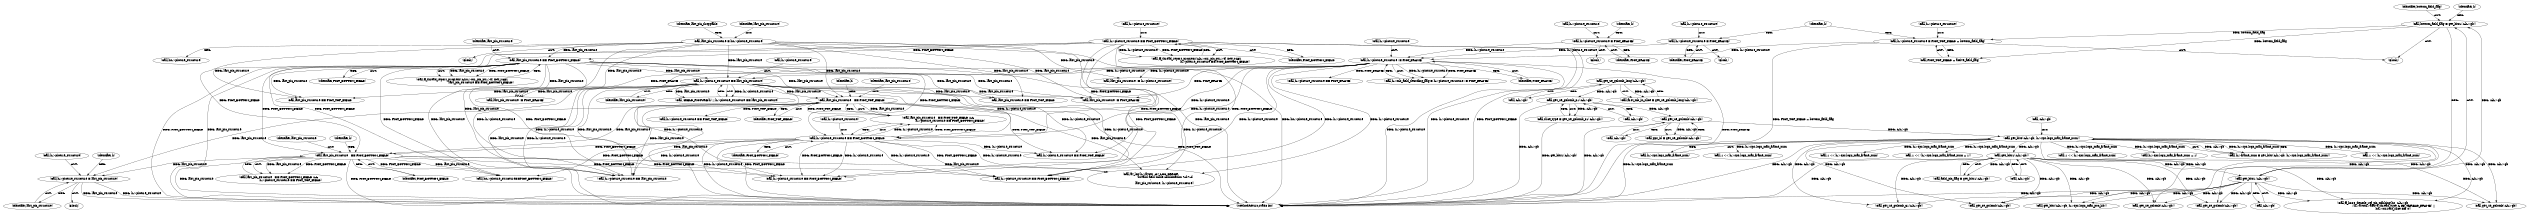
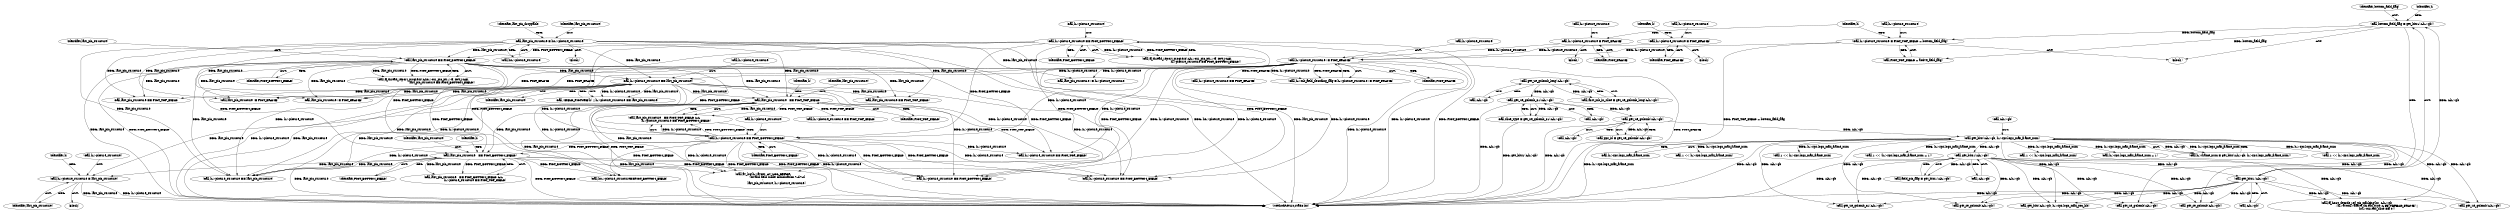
none -> (521, 49)
